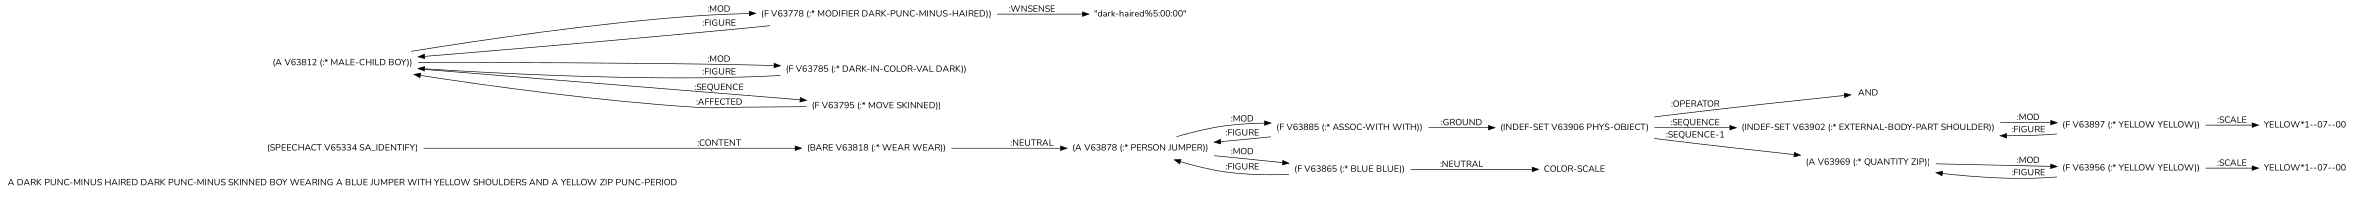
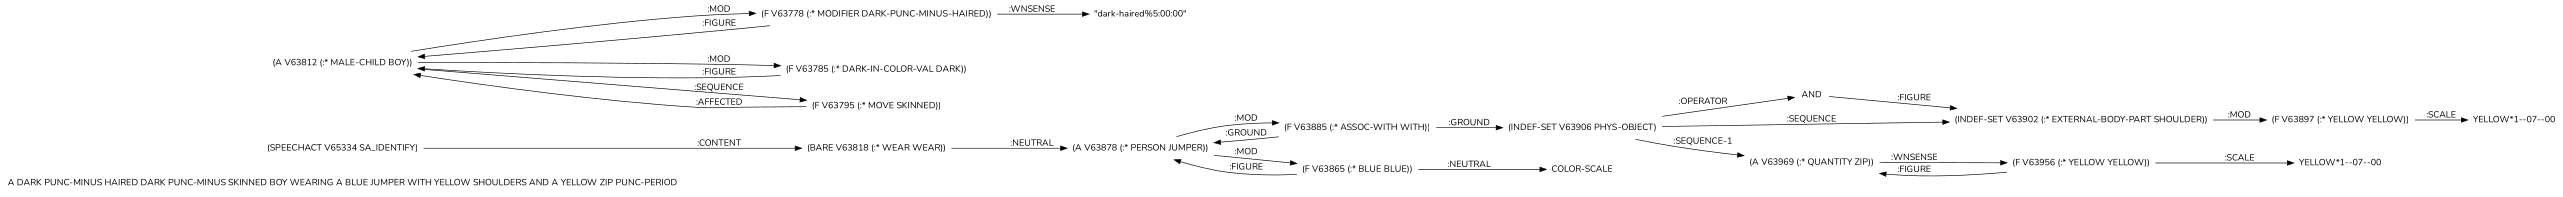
(1243, 133) -> (1246, 133)
(2032, 135) -> (1890, 102)
(2029, 161) -> (1914, 158)
